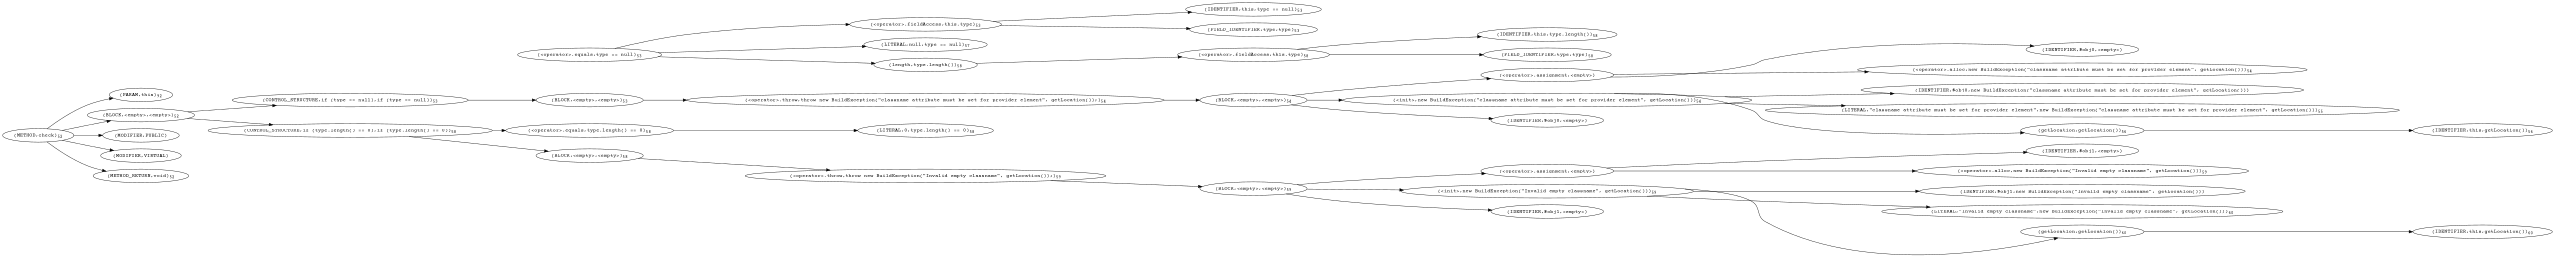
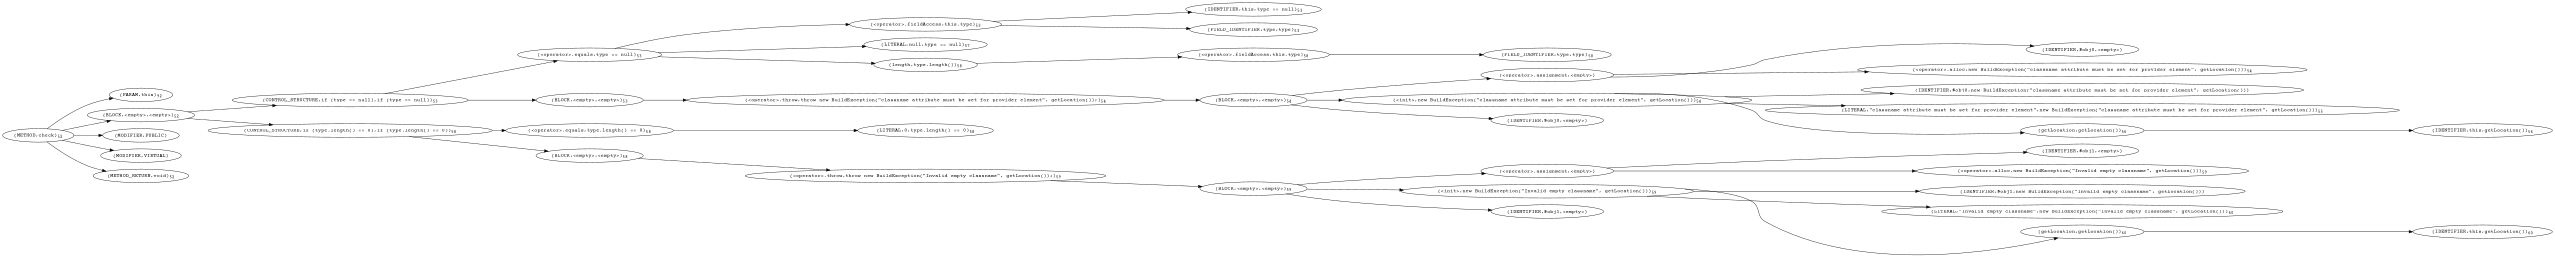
(1547, 34) -> none
none -> (469, 78)
